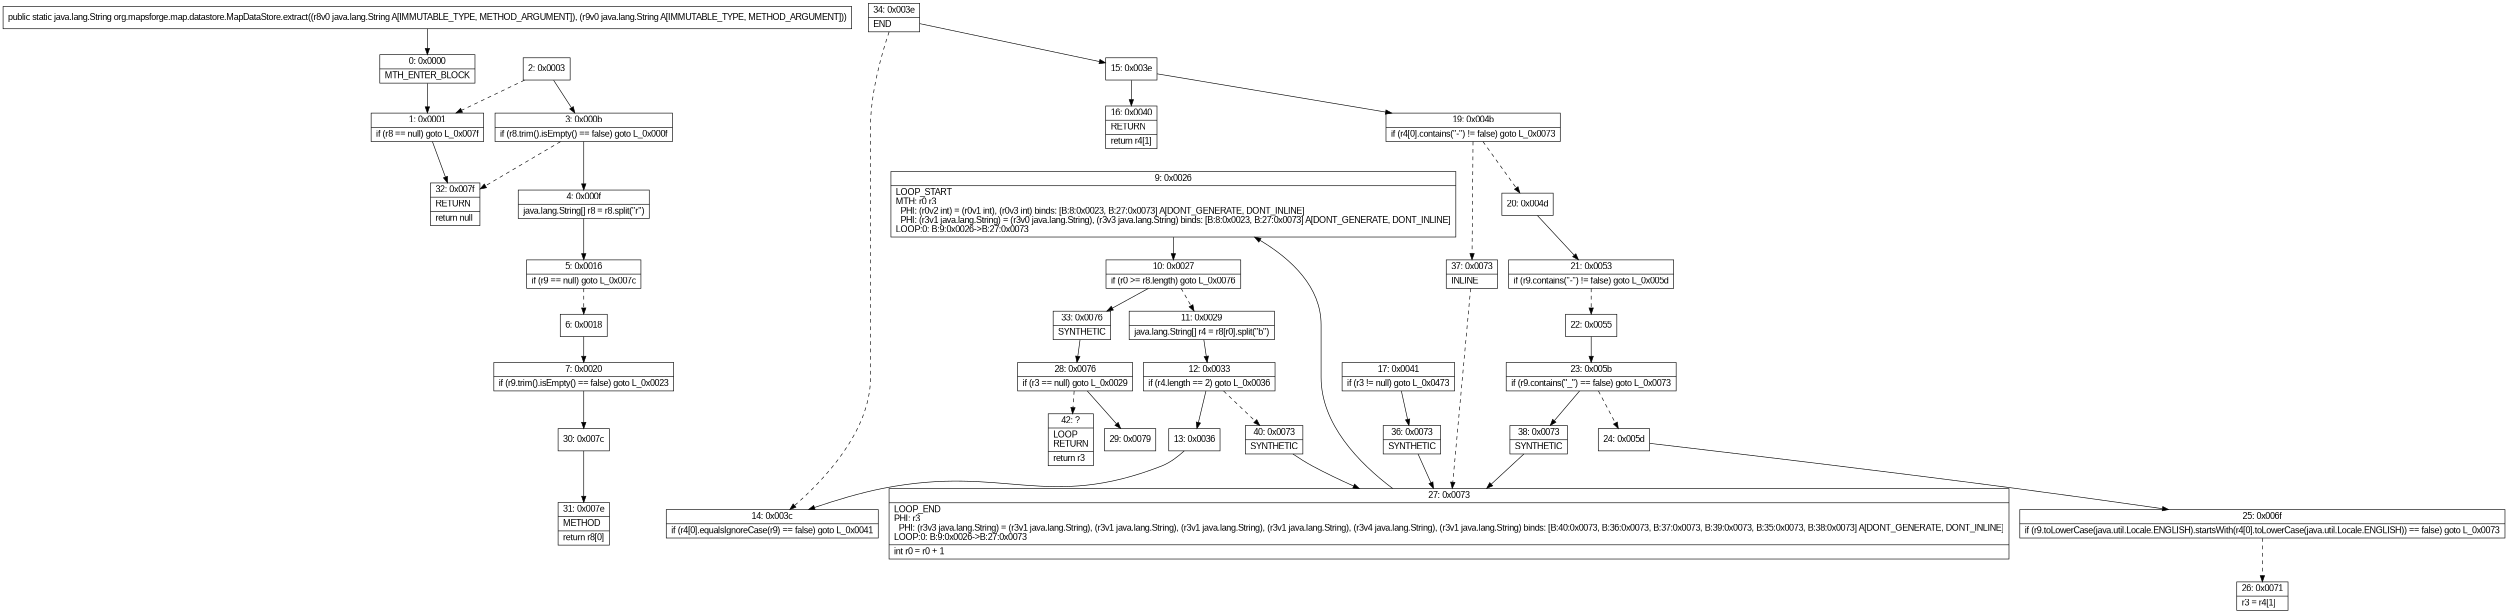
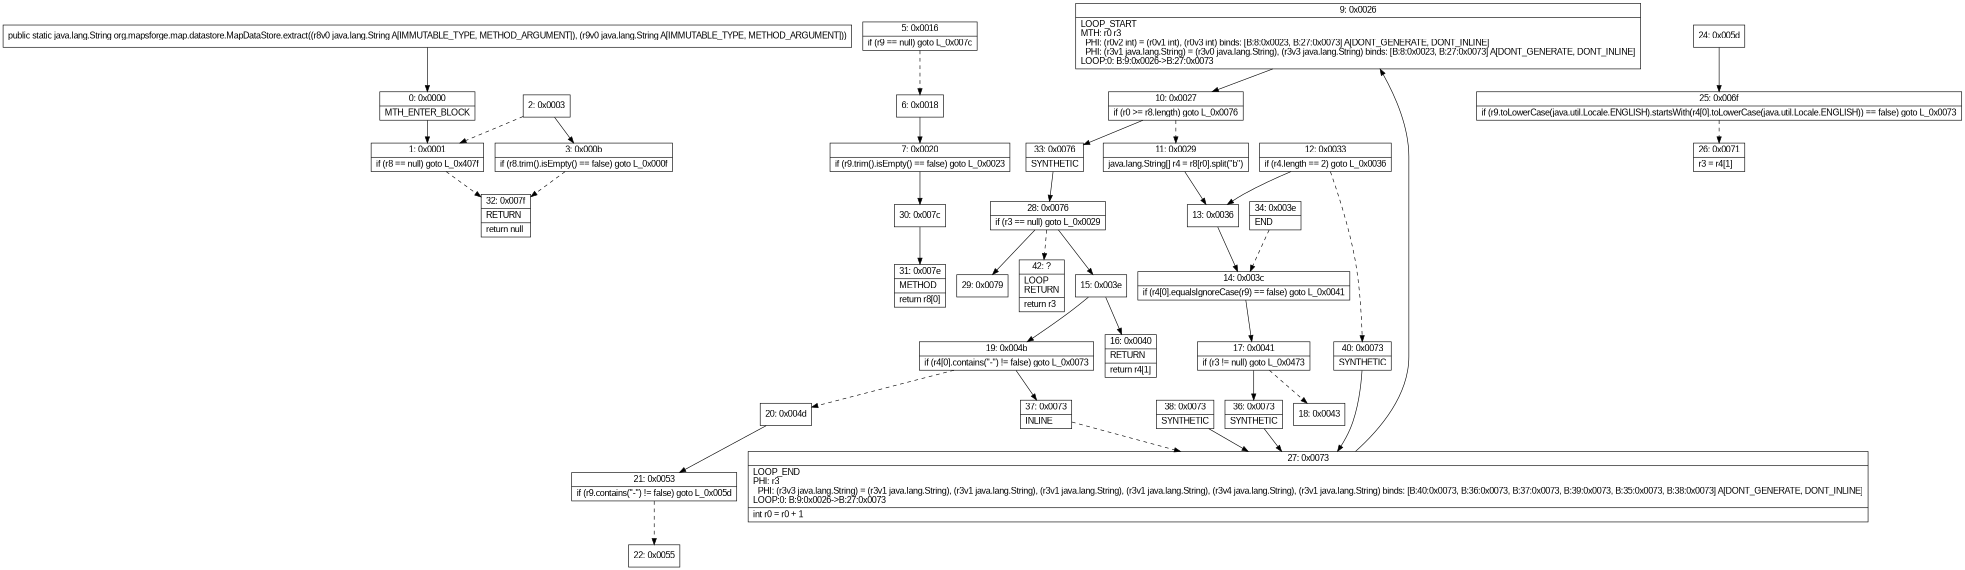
(1010, 43) -> (1074, 250)
(427, 134) -> (427, 164)
(439, 159) -> (461, 182)
(1473, 198) -> (1024, 383)
(584, 204) -> none
none -> (1248, 318)
(1205, 348) -> (1194, 185)
(1591, 377) -> none
none -> (1319, 414)
